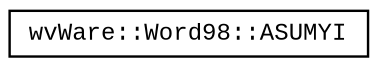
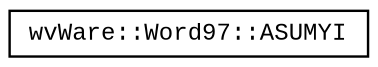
(189, 34) -> (189, 34)
